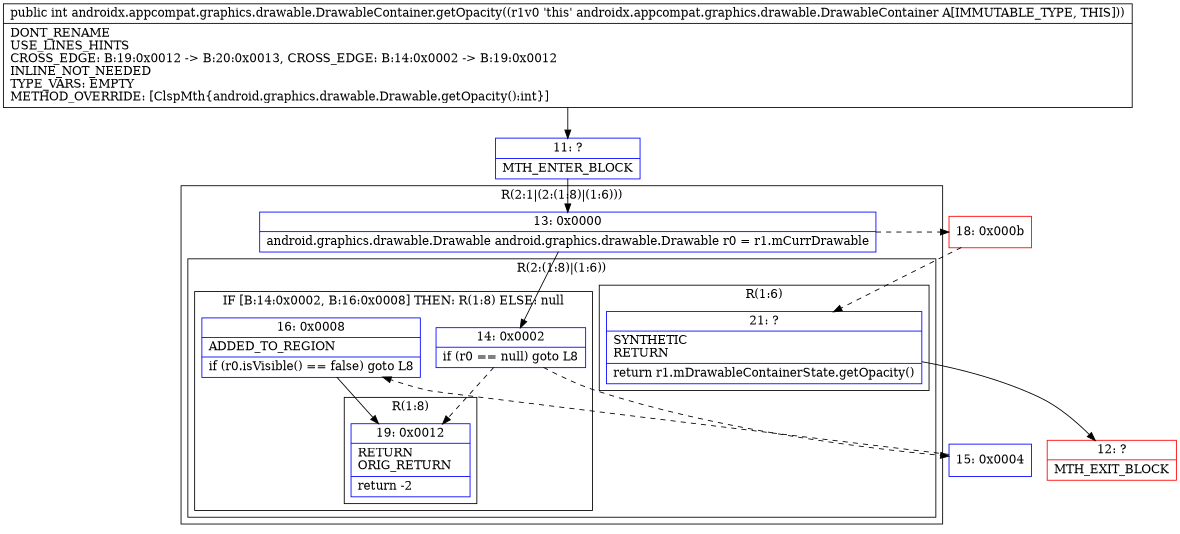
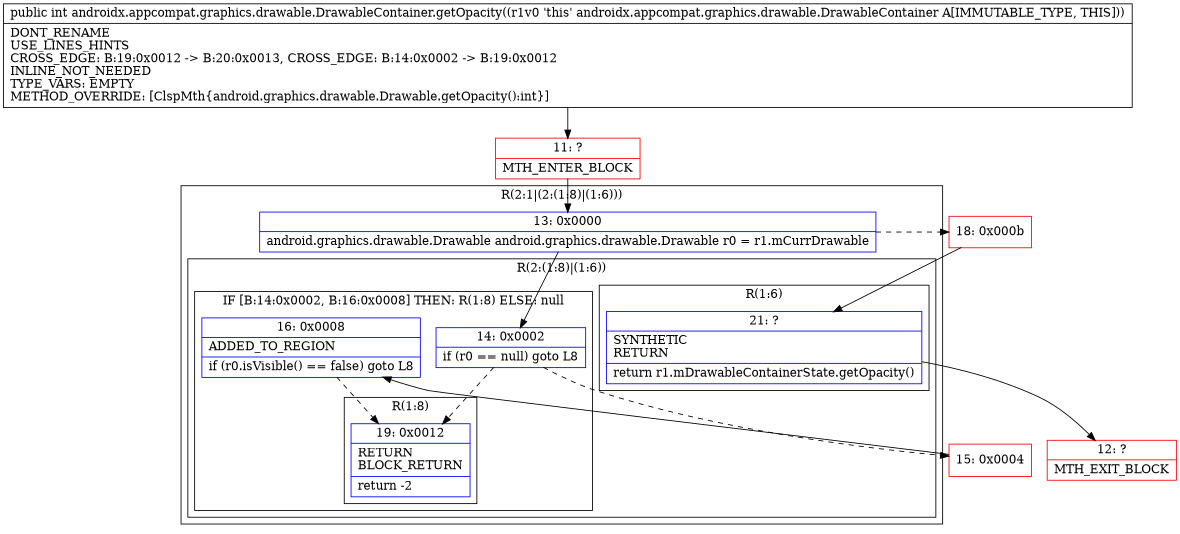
(568, 159) -> (568, 159)
(901, 278) -> (901, 278)
(350, 392) -> (350, 392)
(669, 420) -> (669, 420)
(990, 460) -> (990, 460)
(405, 466) -> (411, 466)
